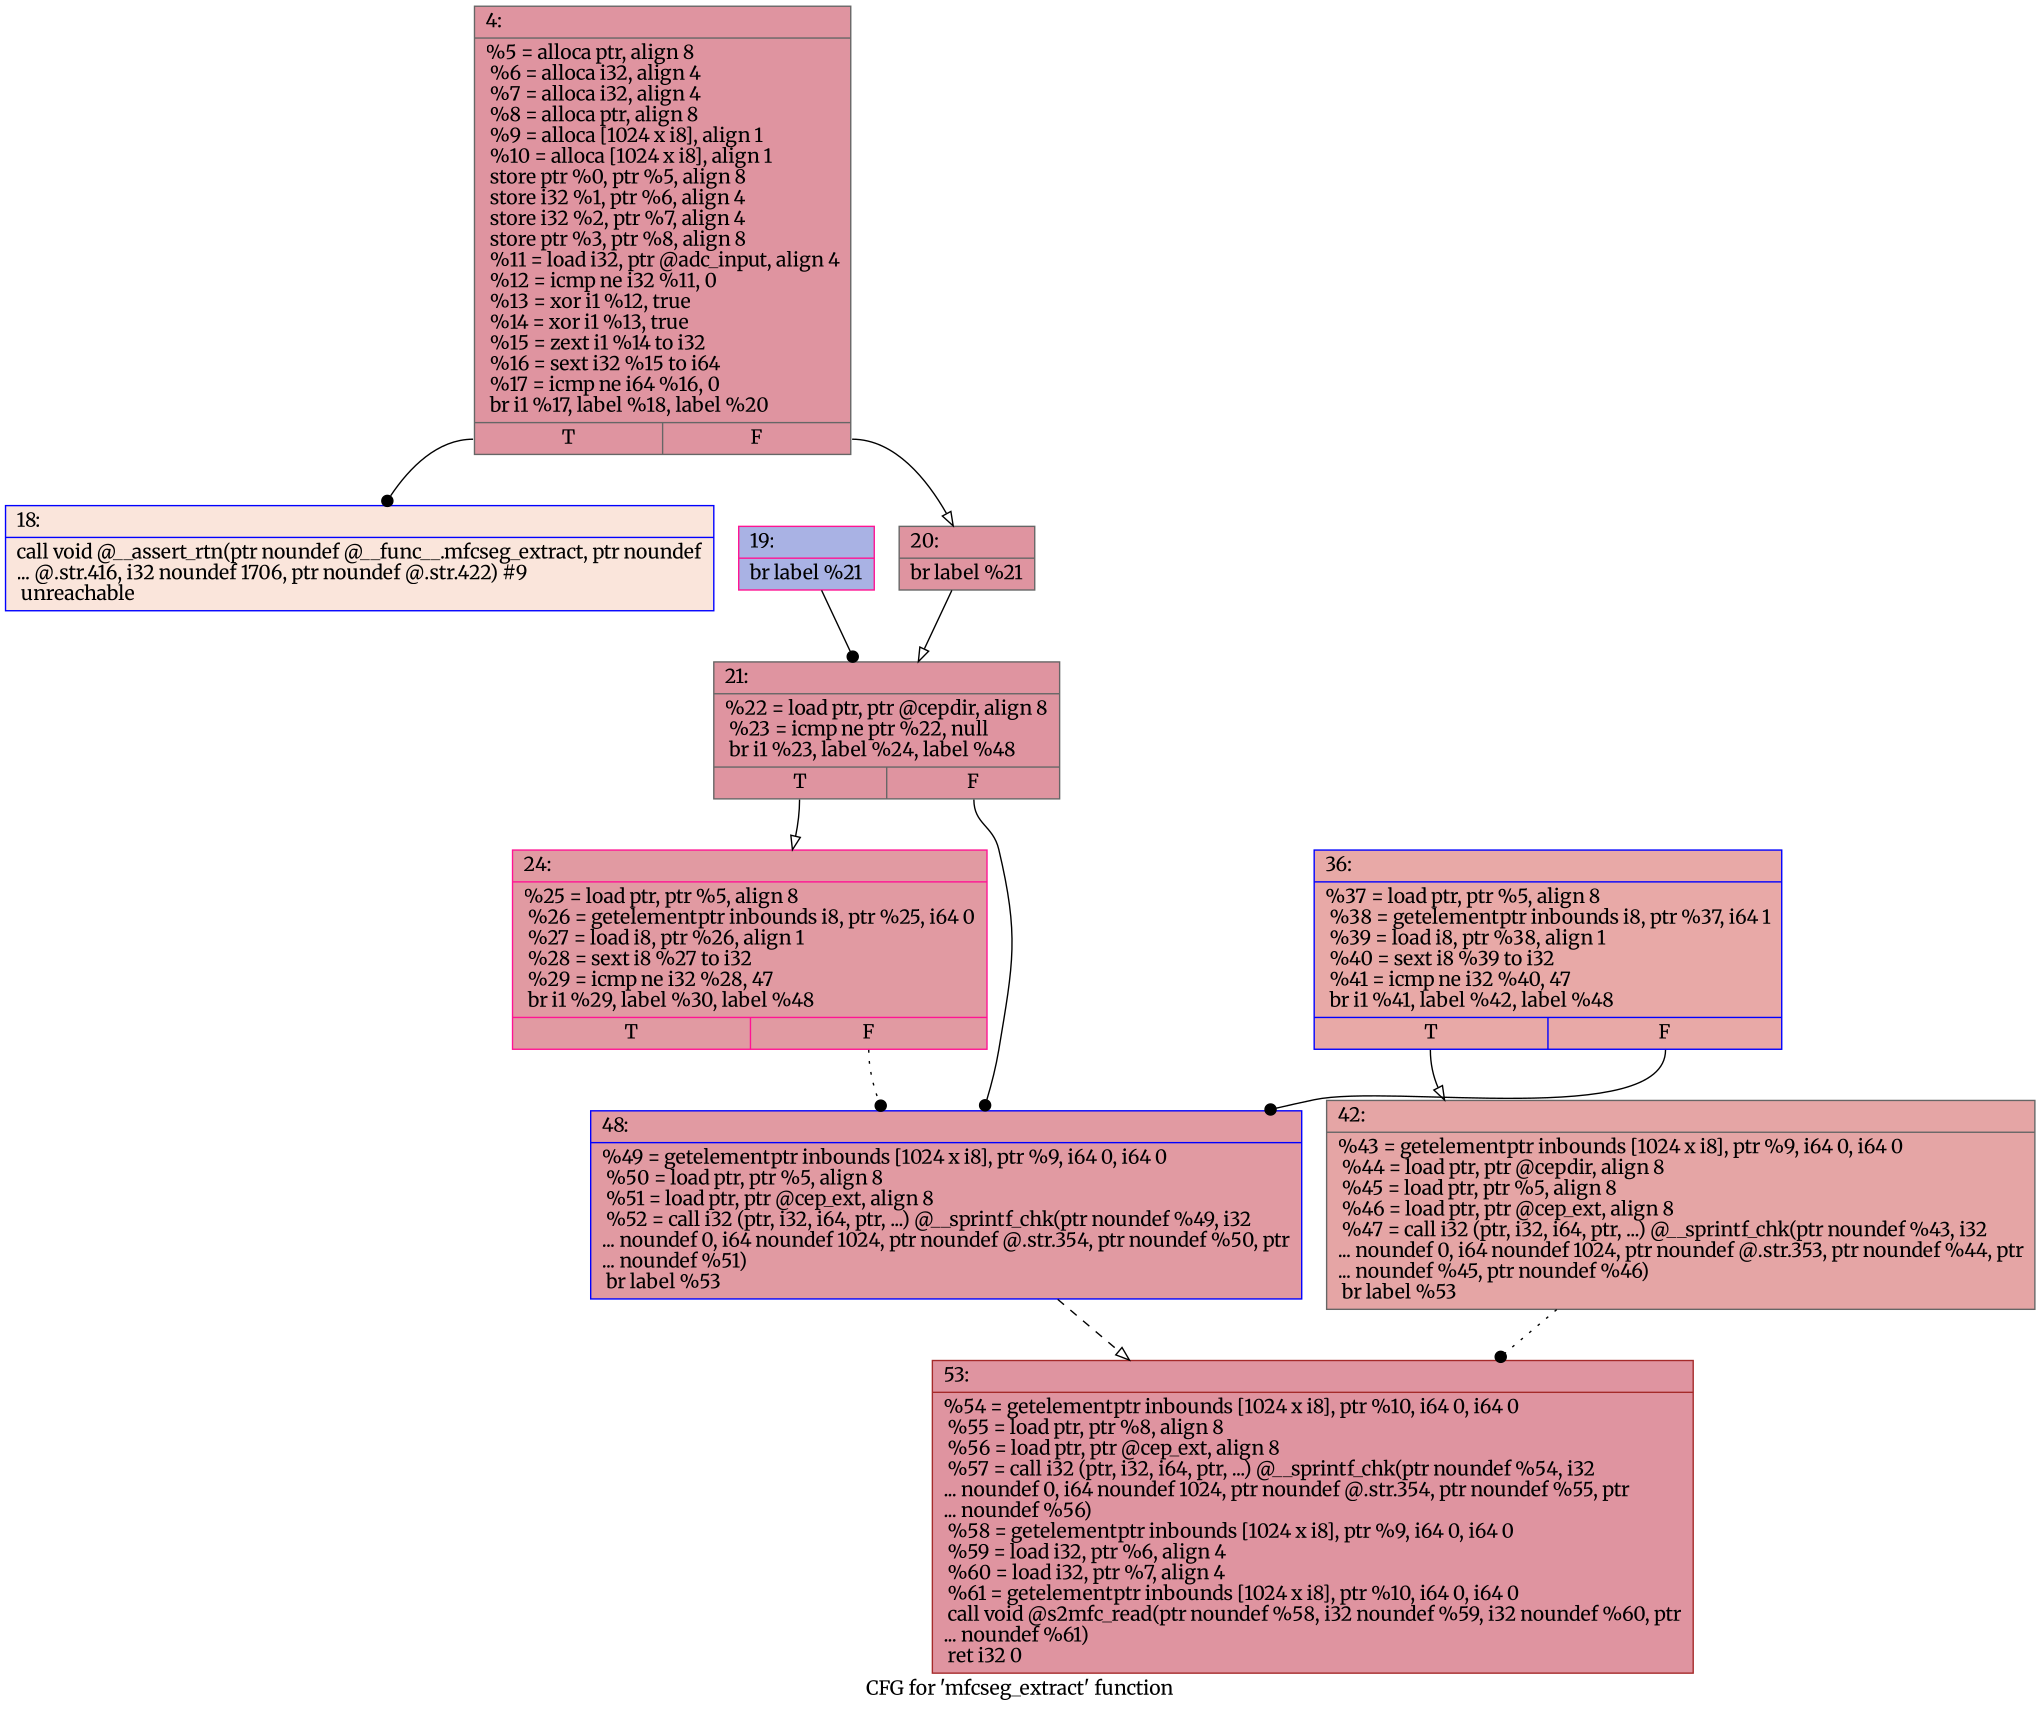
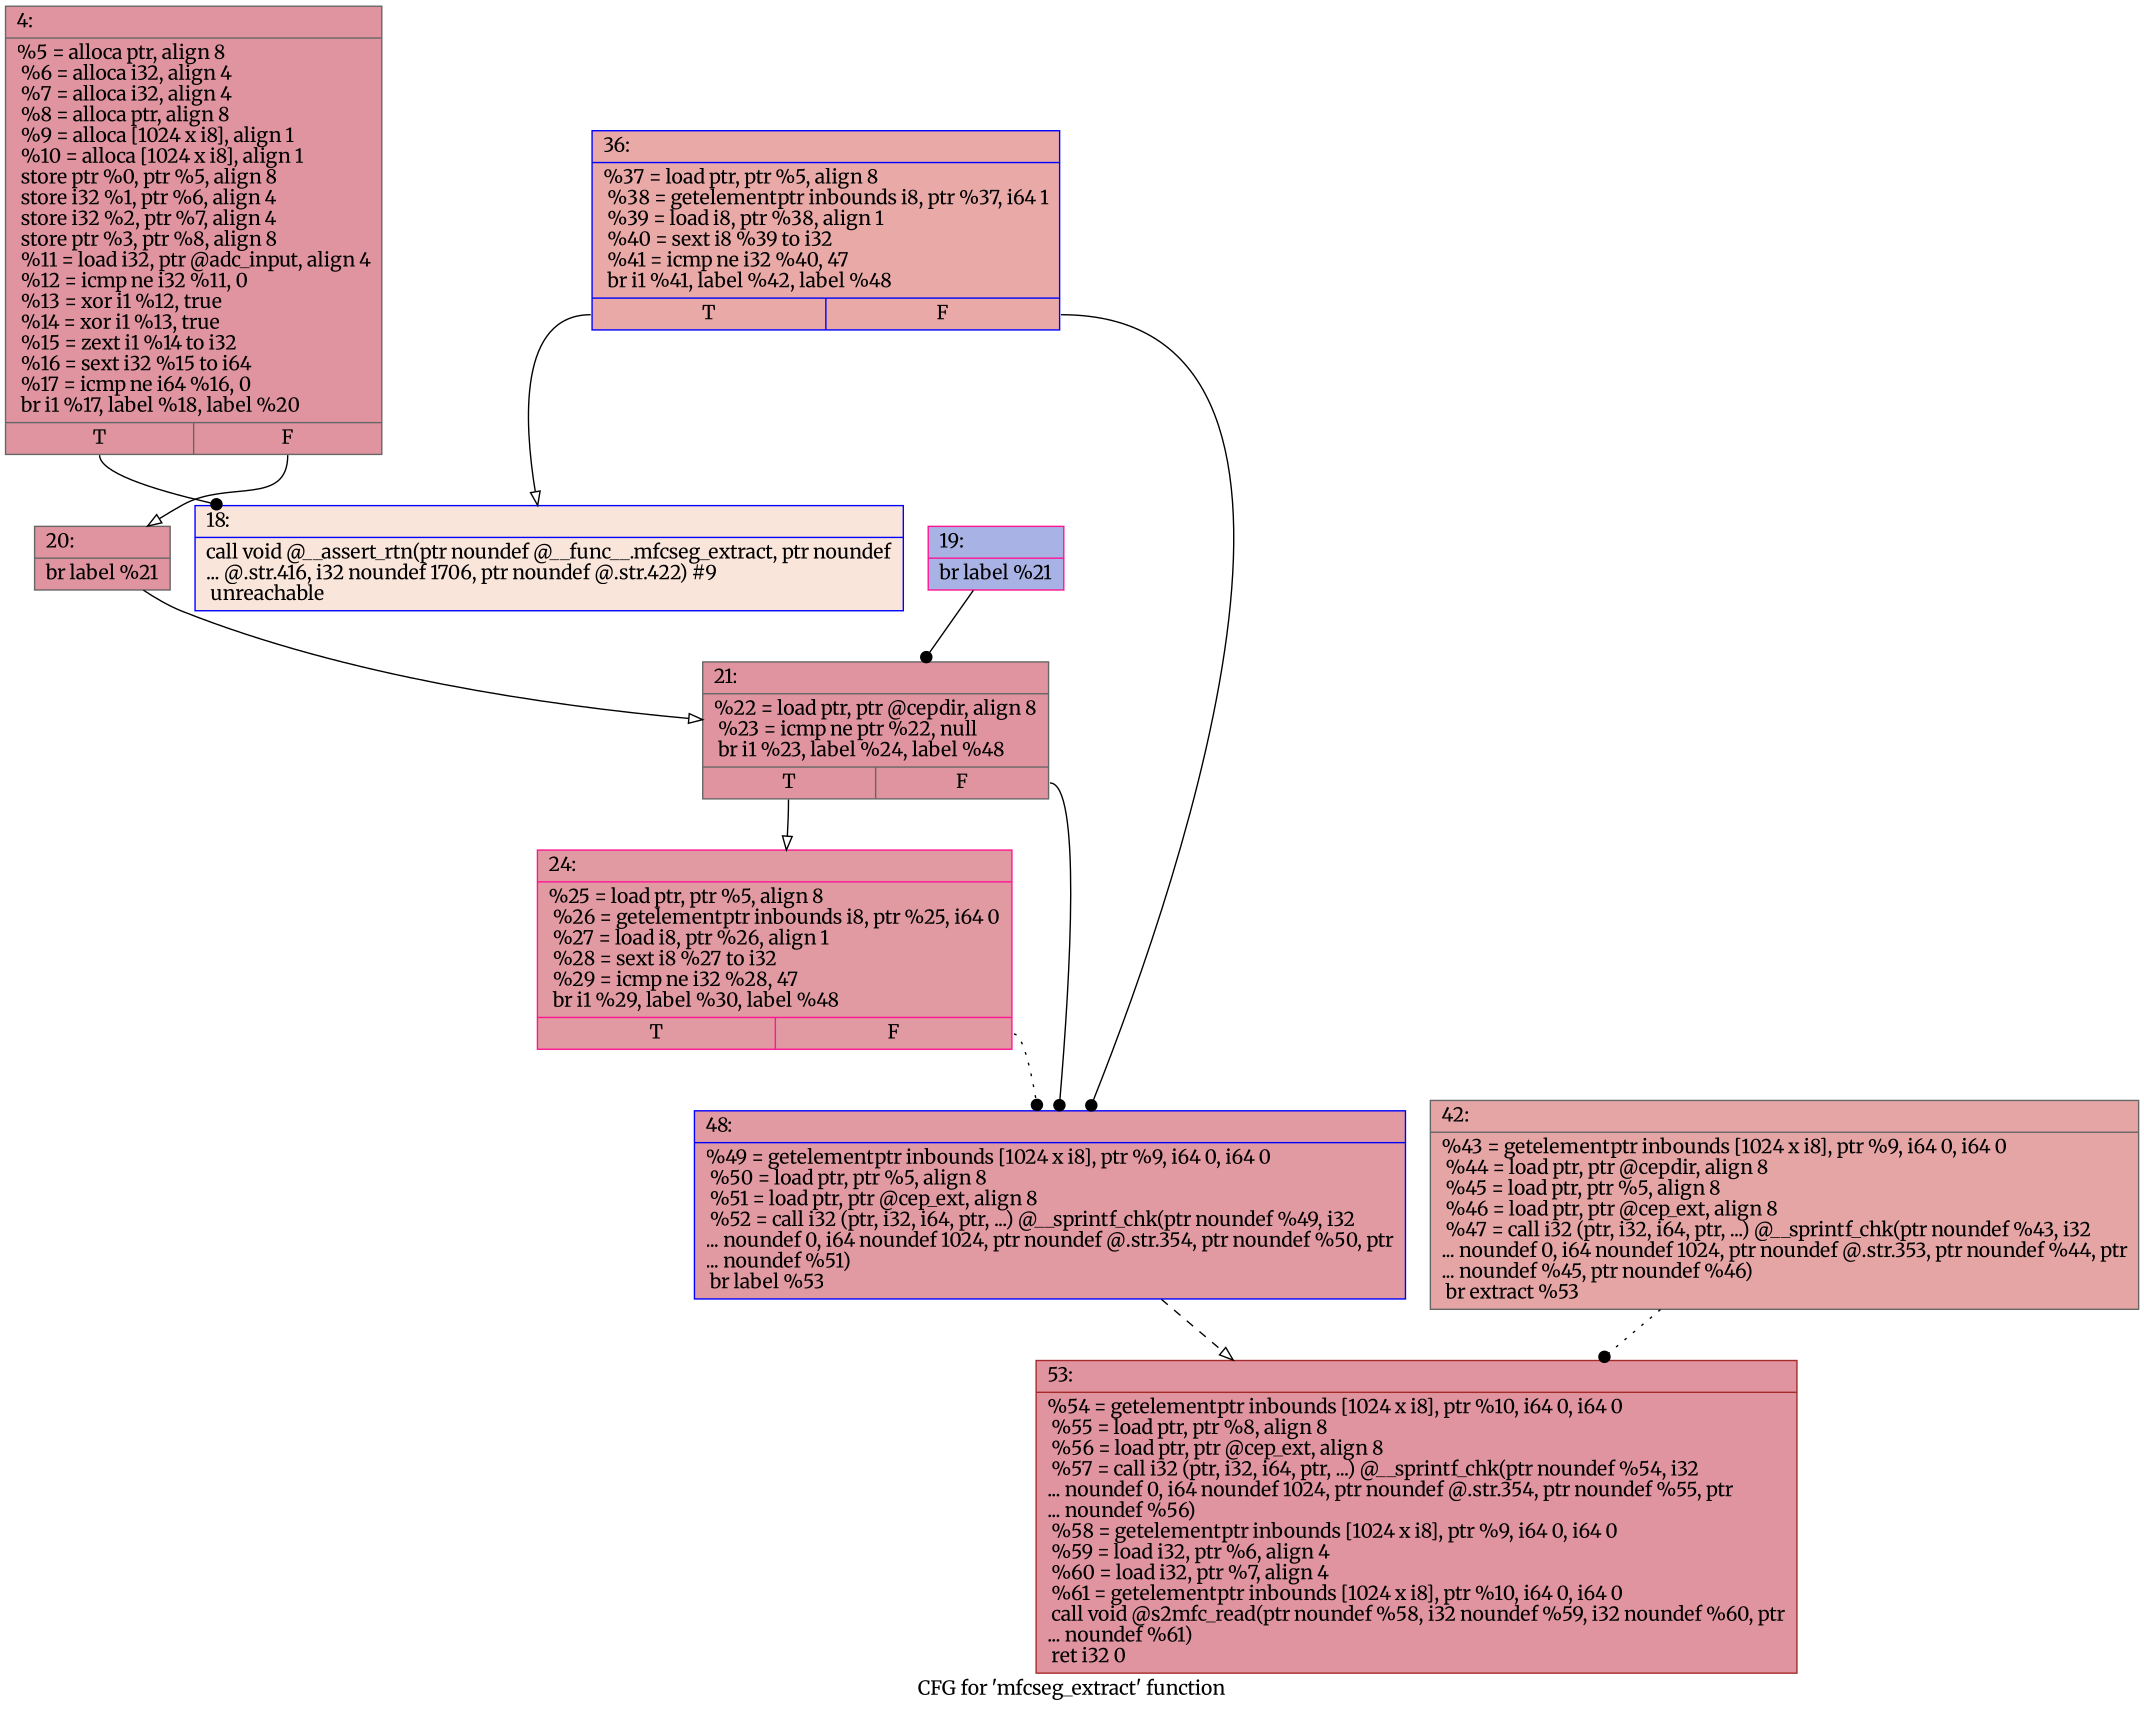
(1432, 1069) -> (530, 387)
(1398, 1293) -> (1511, 1293)
